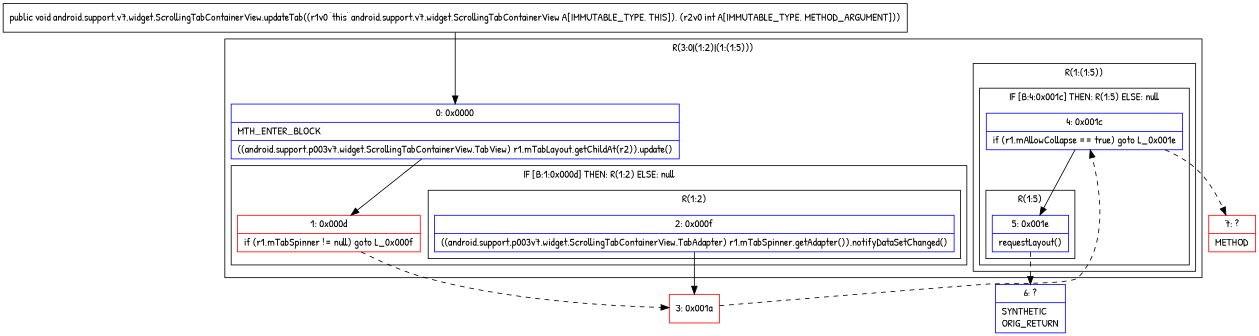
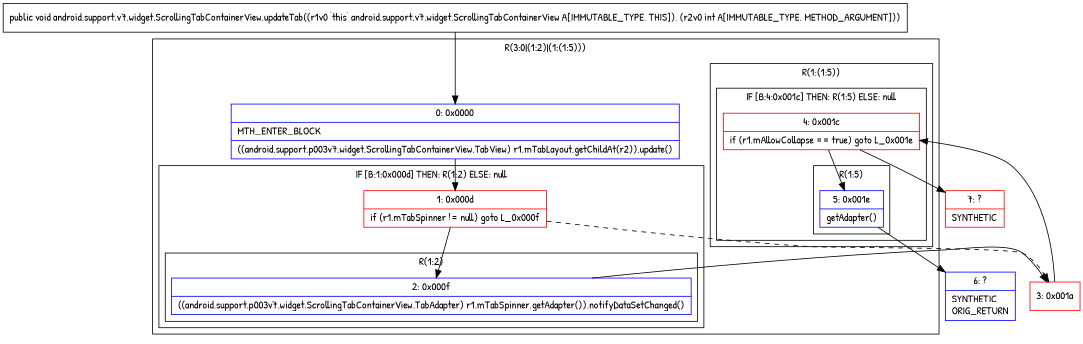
(1084, 131) -> (821, 131)
(1207, 181) -> (899, 169)
(1030, 242) -> (852, 218)
(1232, 242) -> (975, 218)
none -> (445, 248)
(1030, 264) -> (922, 257)
(962, 286) -> (1024, 180)
